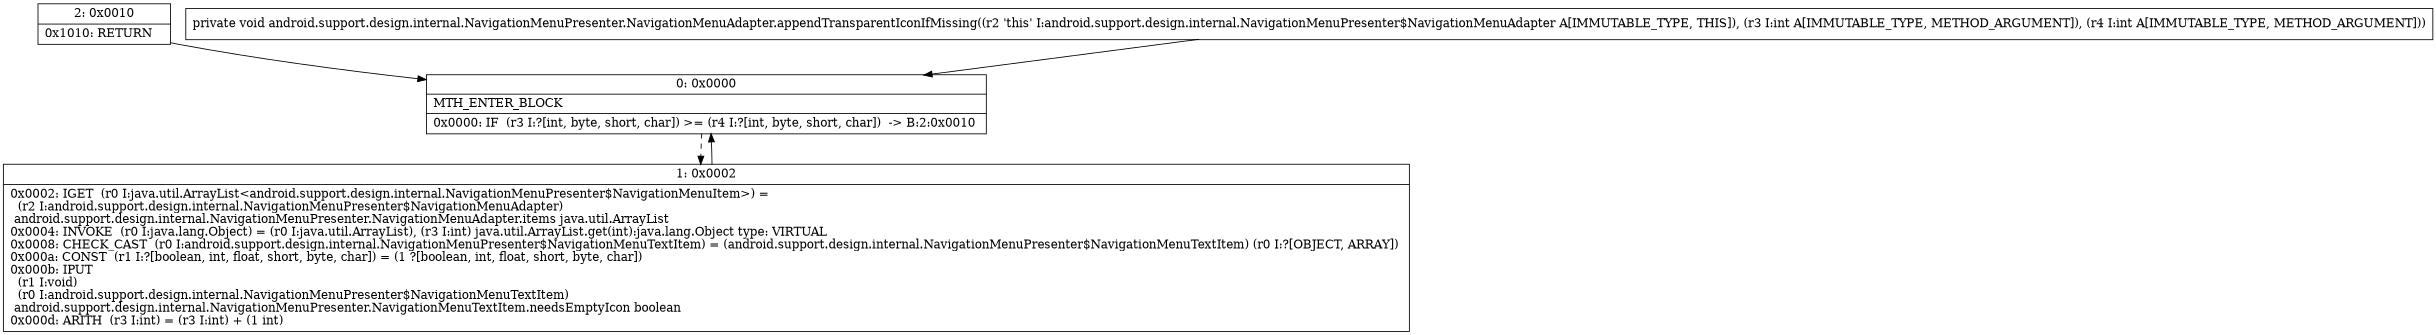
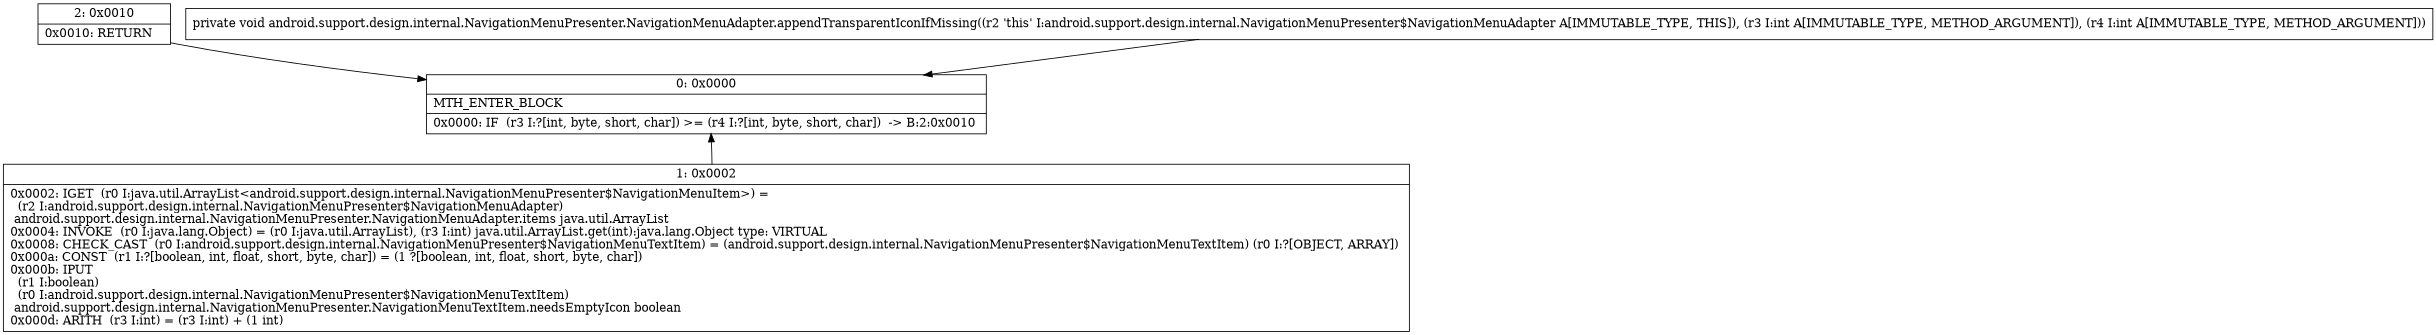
(104, 34) -> (104, 34)
(701, 145) -> none
(44, 283) -> (55, 283)
